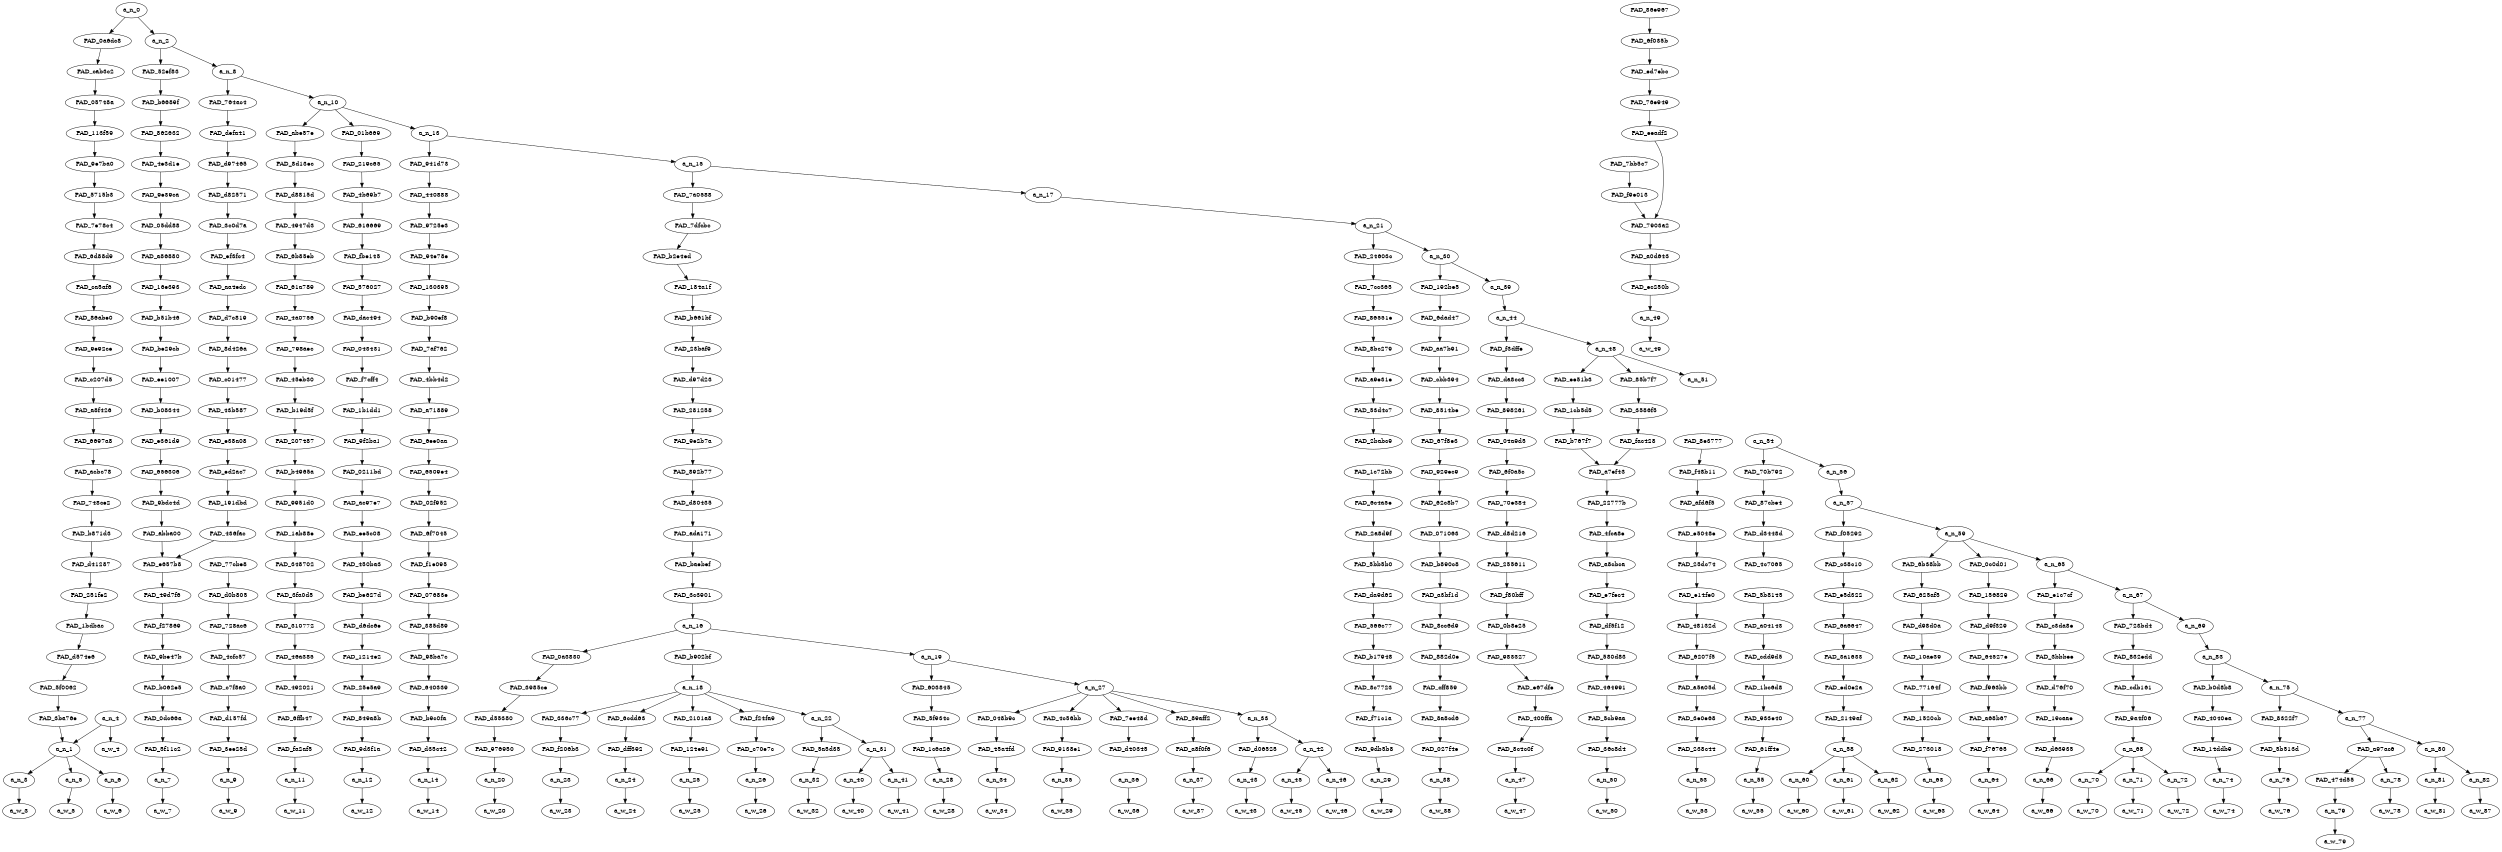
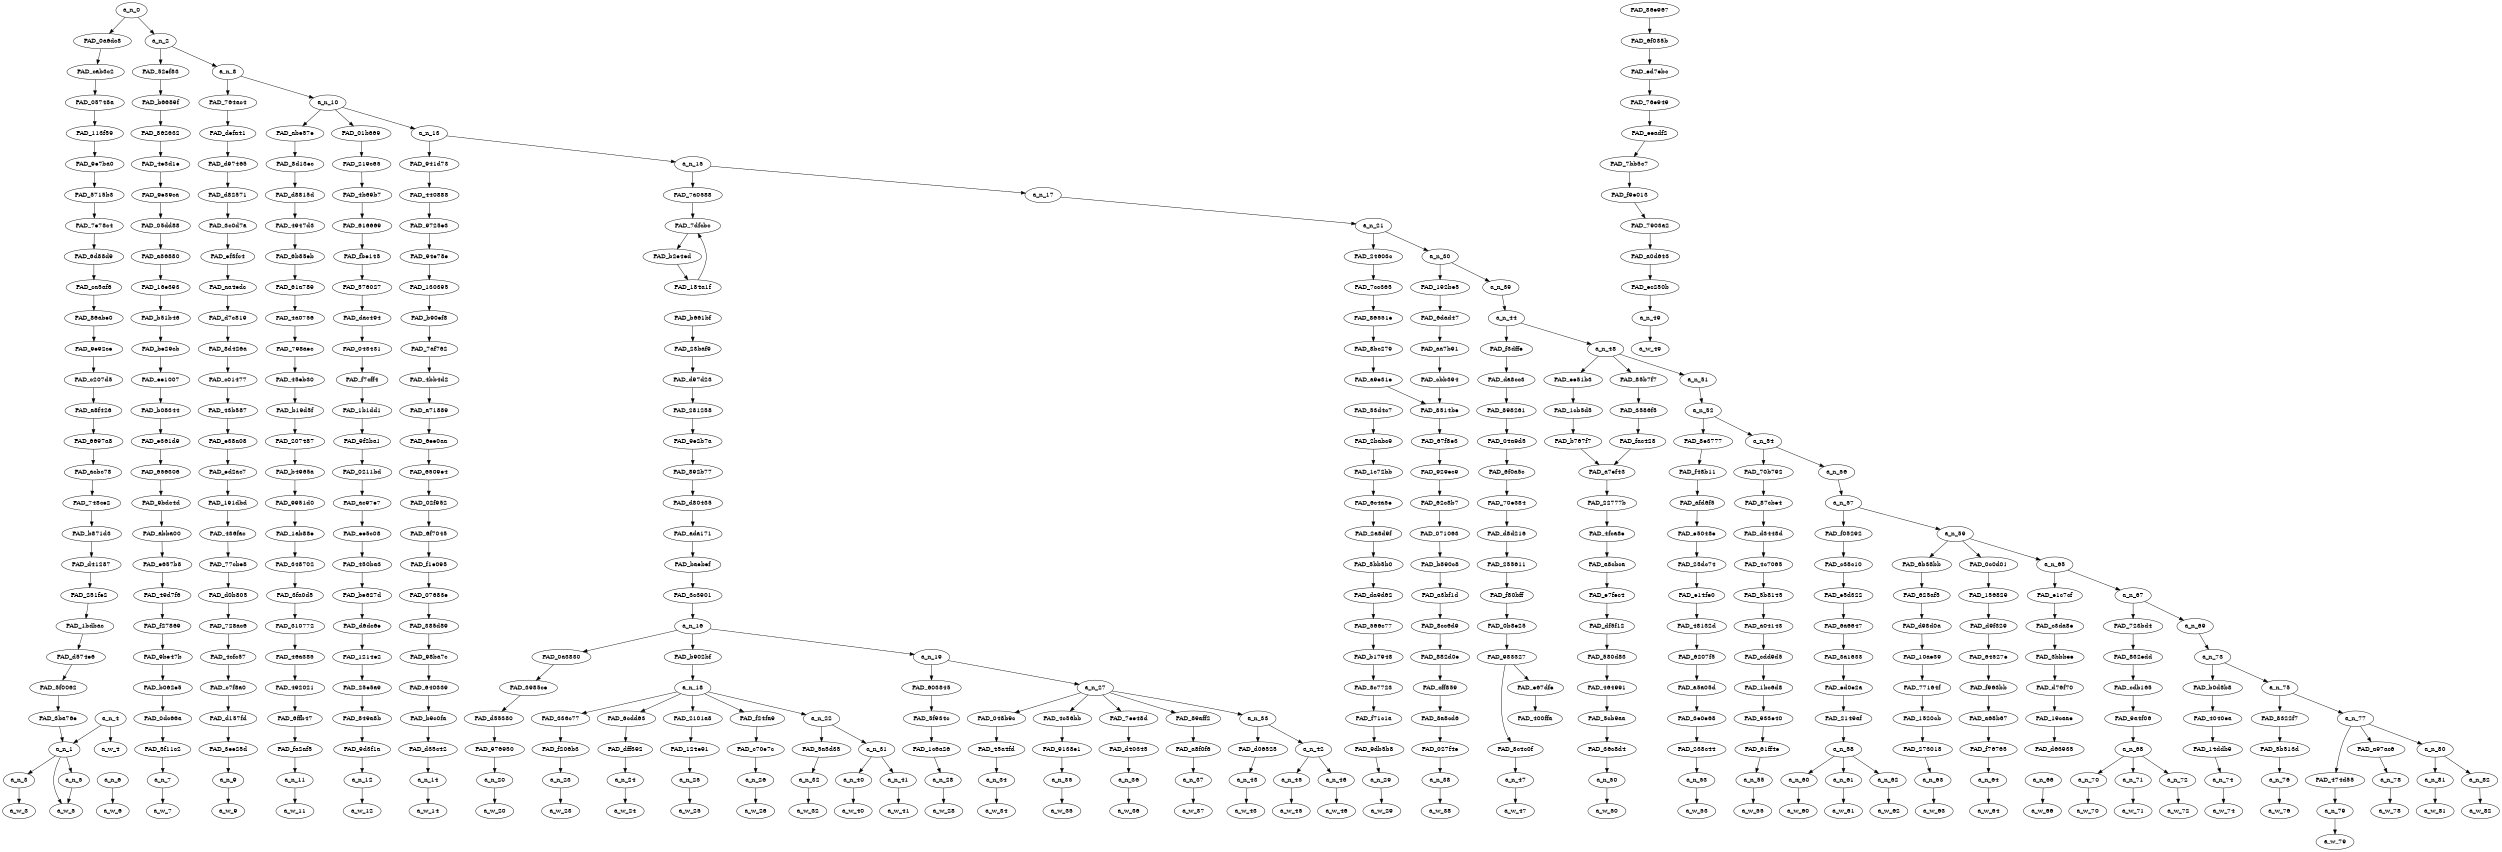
(1663, 177) -> (1641, 147)
(693, 301) -> (706, 259)
(1373, 393) -> (1405, 394)
none -> (1703, 411)
none -> (1373, 455)
(197, 548) -> (228, 547)
none -> (1763, 578)
(2213, 657) -> (2213, 657)
(2133, 688) -> (2133, 688)
(1526, 732) -> (1501, 702)
none -> (1129, 763)
(2050, 763) -> none
(87, 764) -> (54, 778)
(2357, 764) -> (2342, 746)
(2480, 811) -> (2480, 811)
